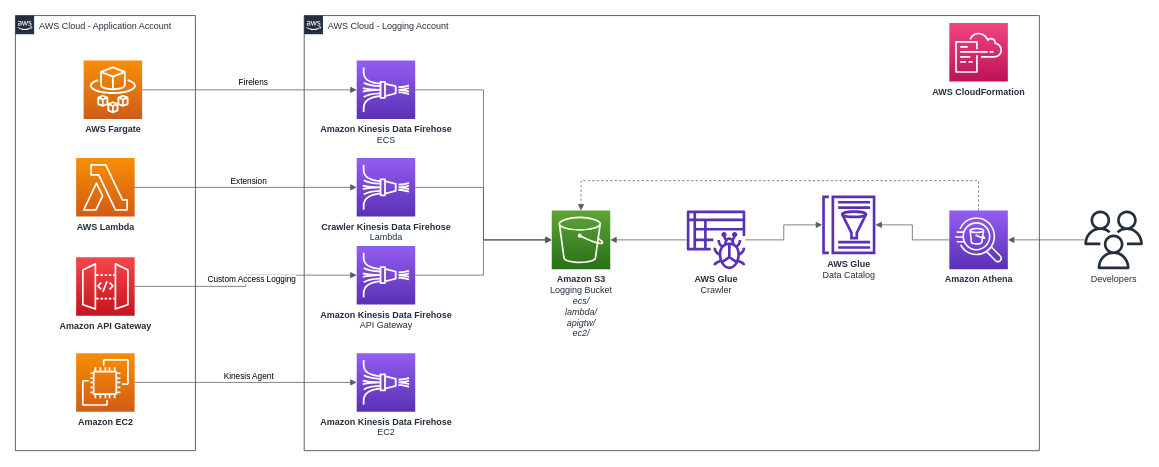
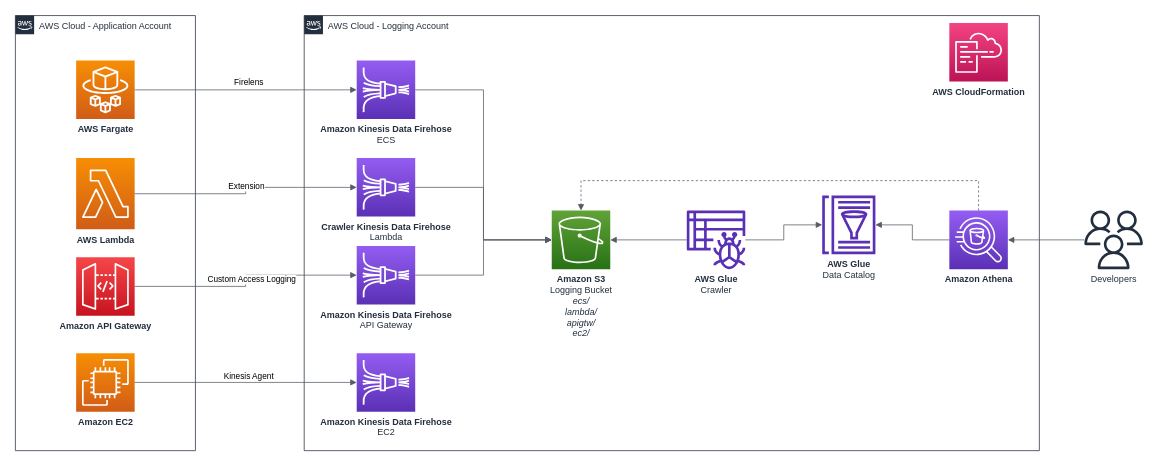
(113, 90) -> (105, 90)
(105, 187) -> (105, 194)
